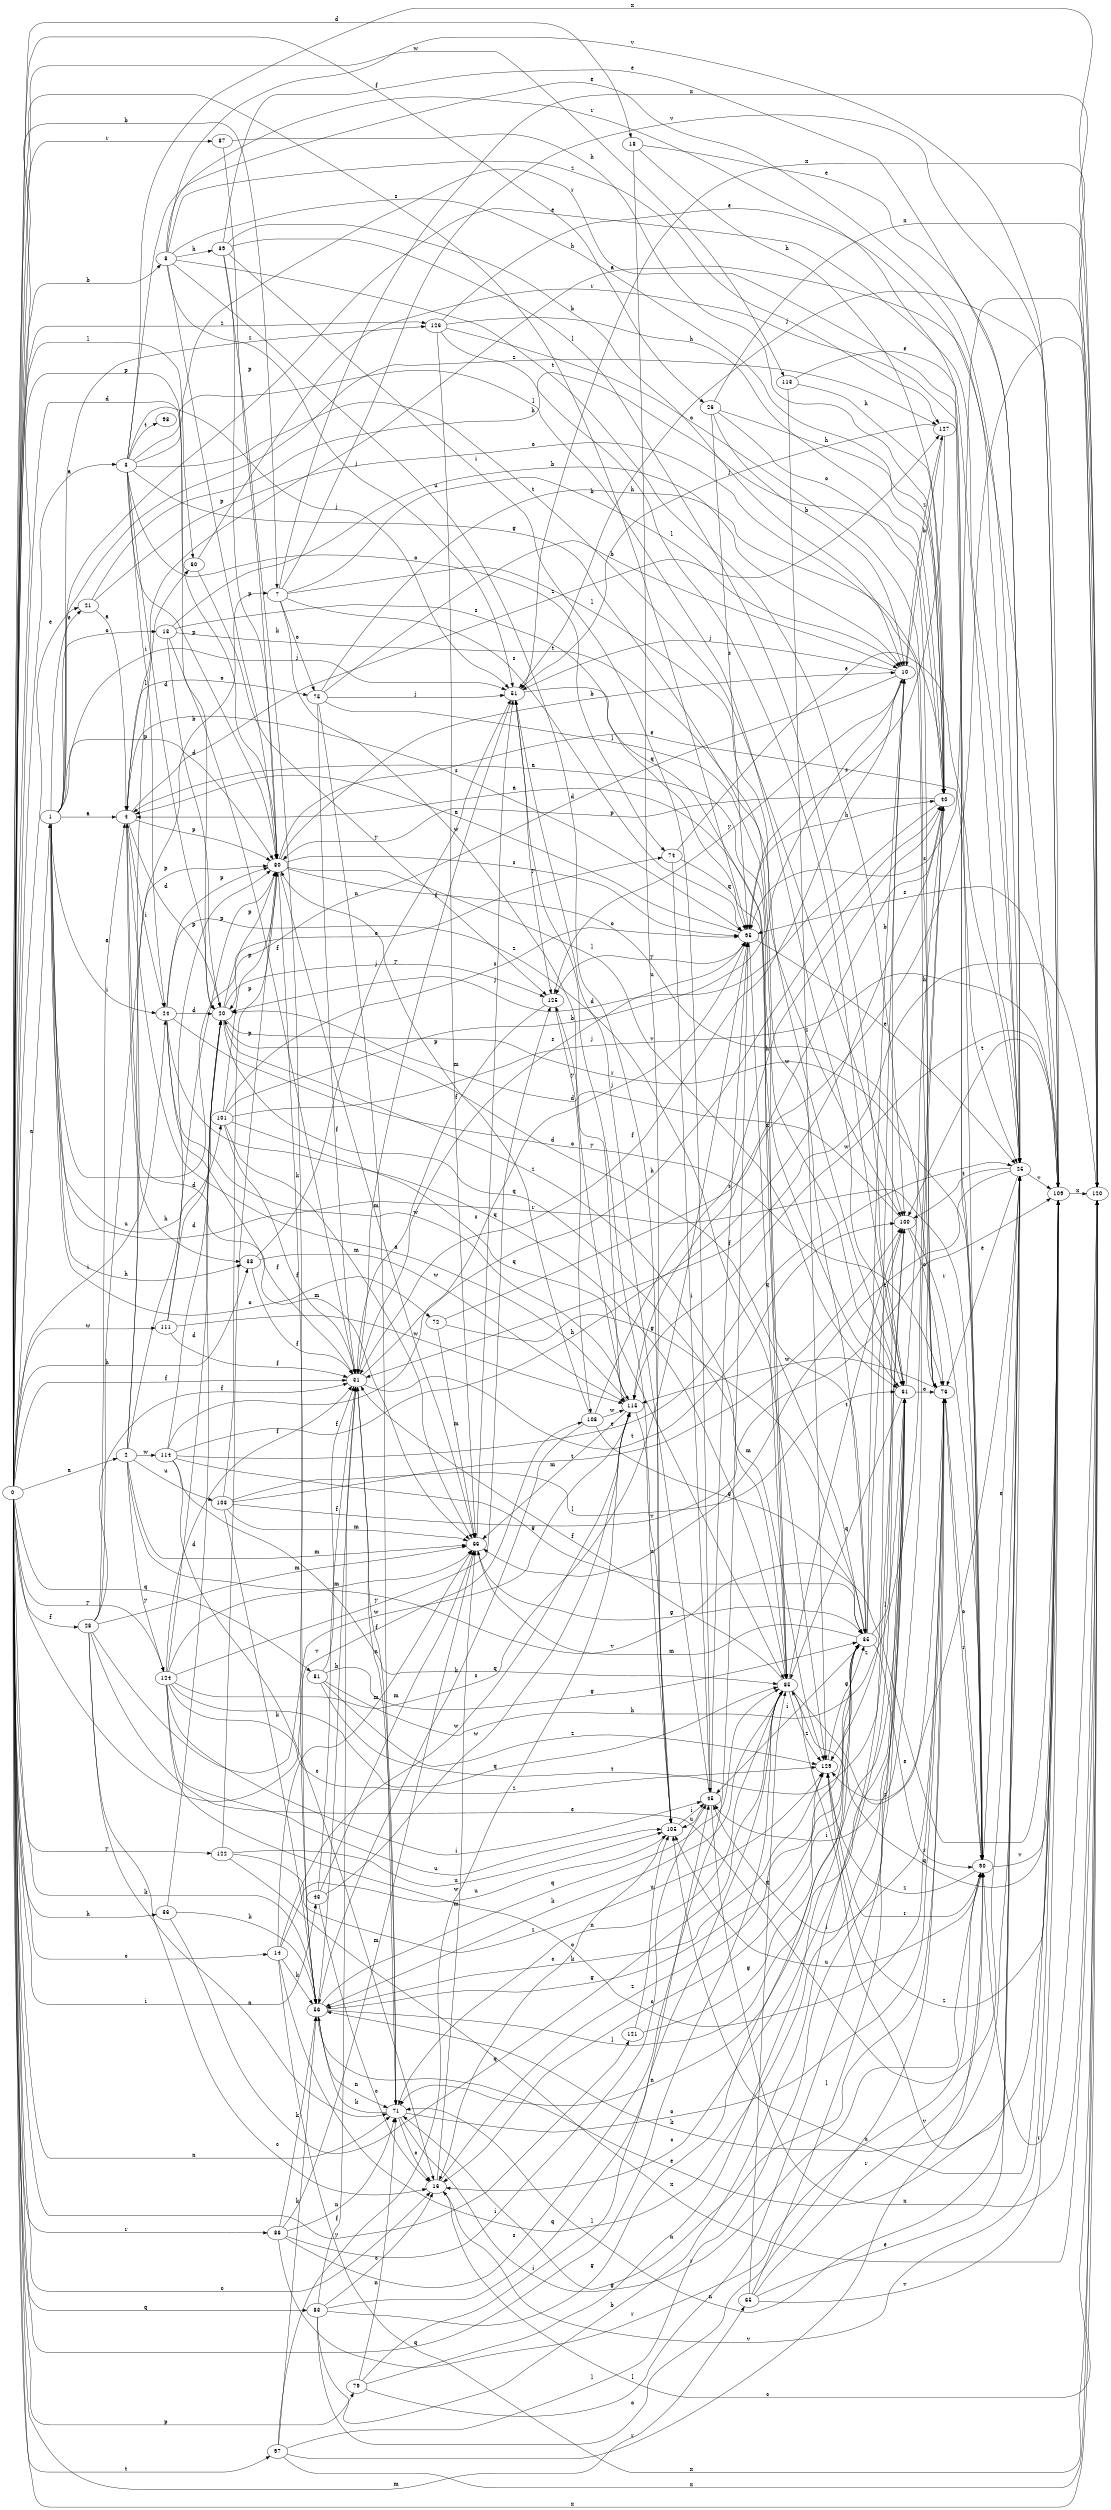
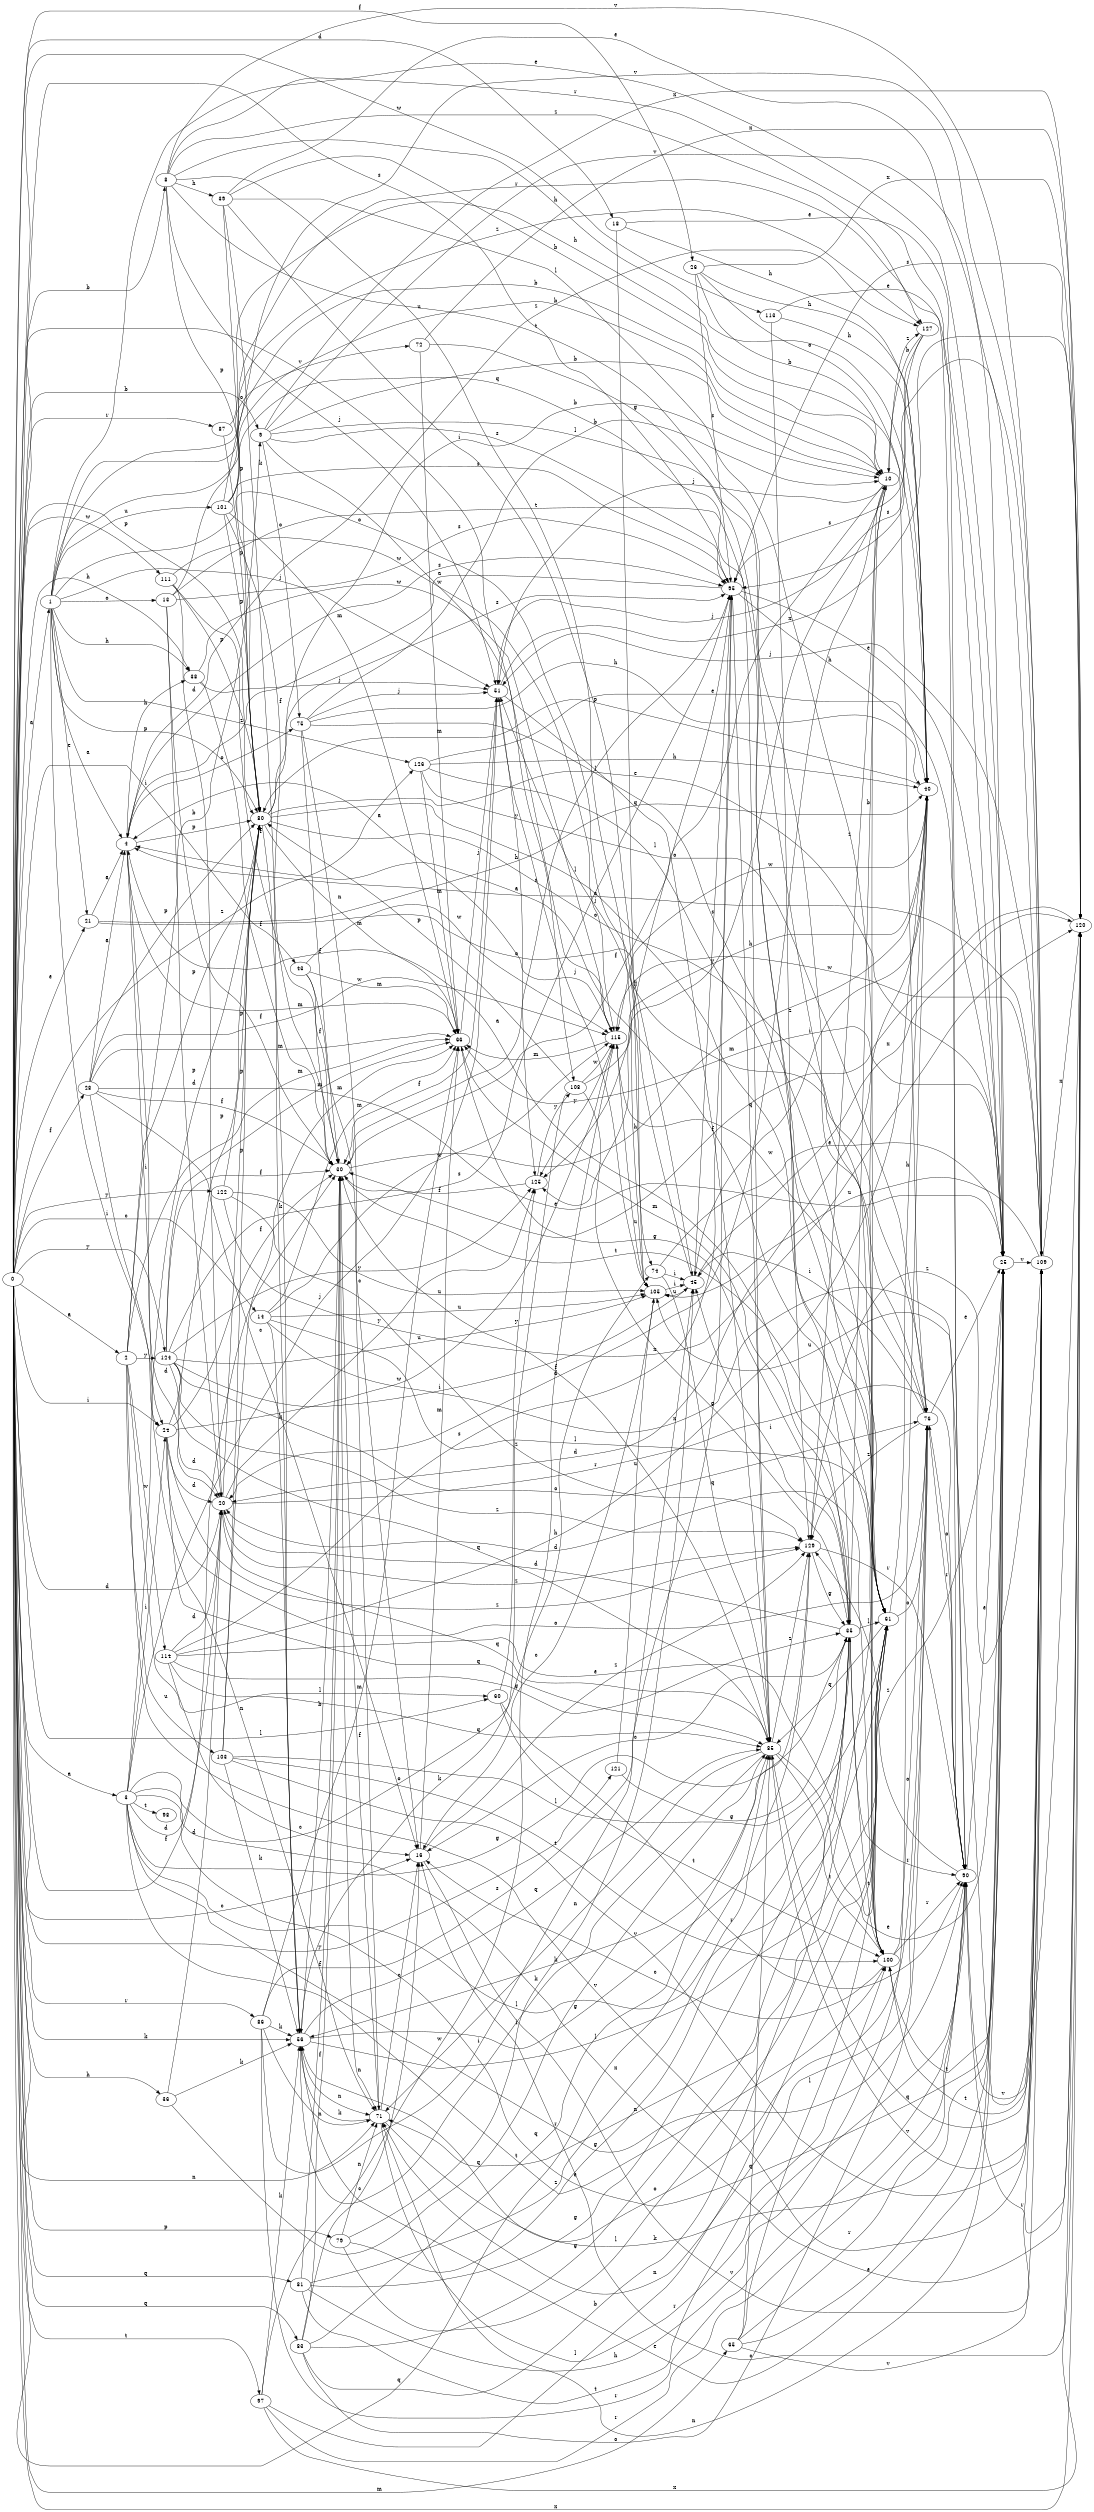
(278, 595) -> (261, 435)
(983, 1279) -> (965, 1343)
(357, 1380) -> (340, 1170)
none -> (667, 1855)
